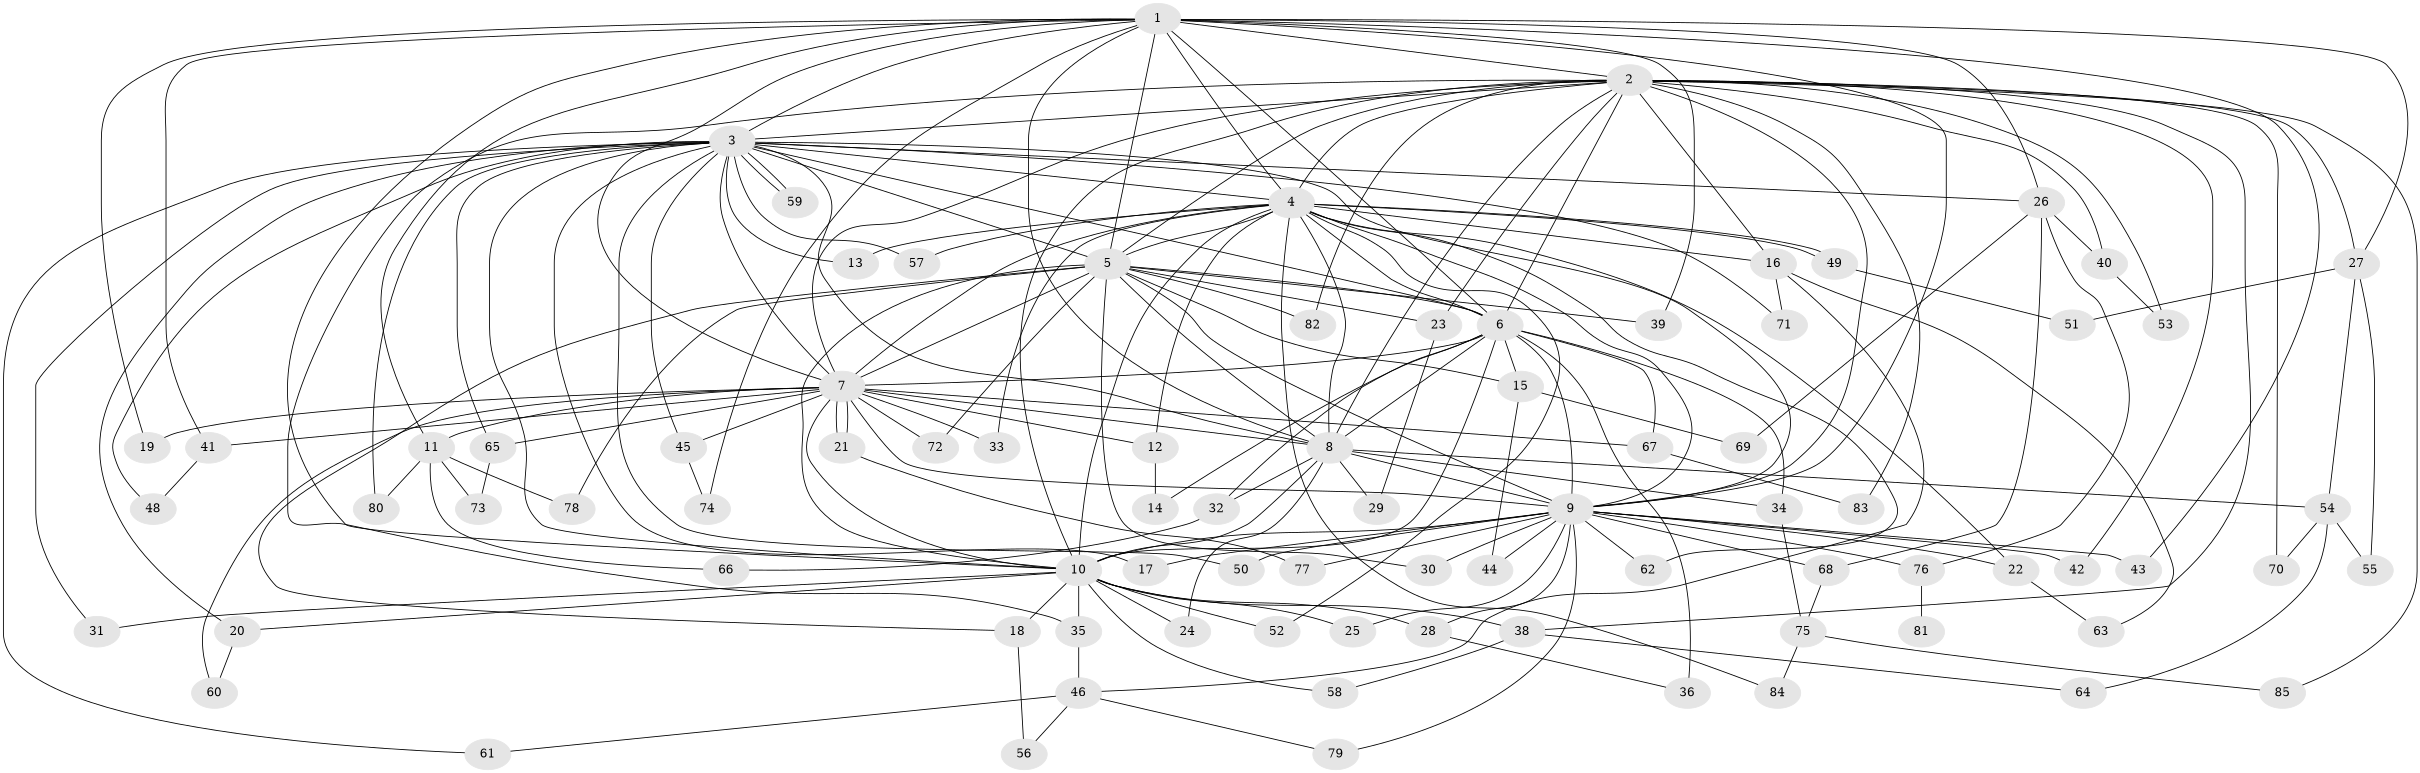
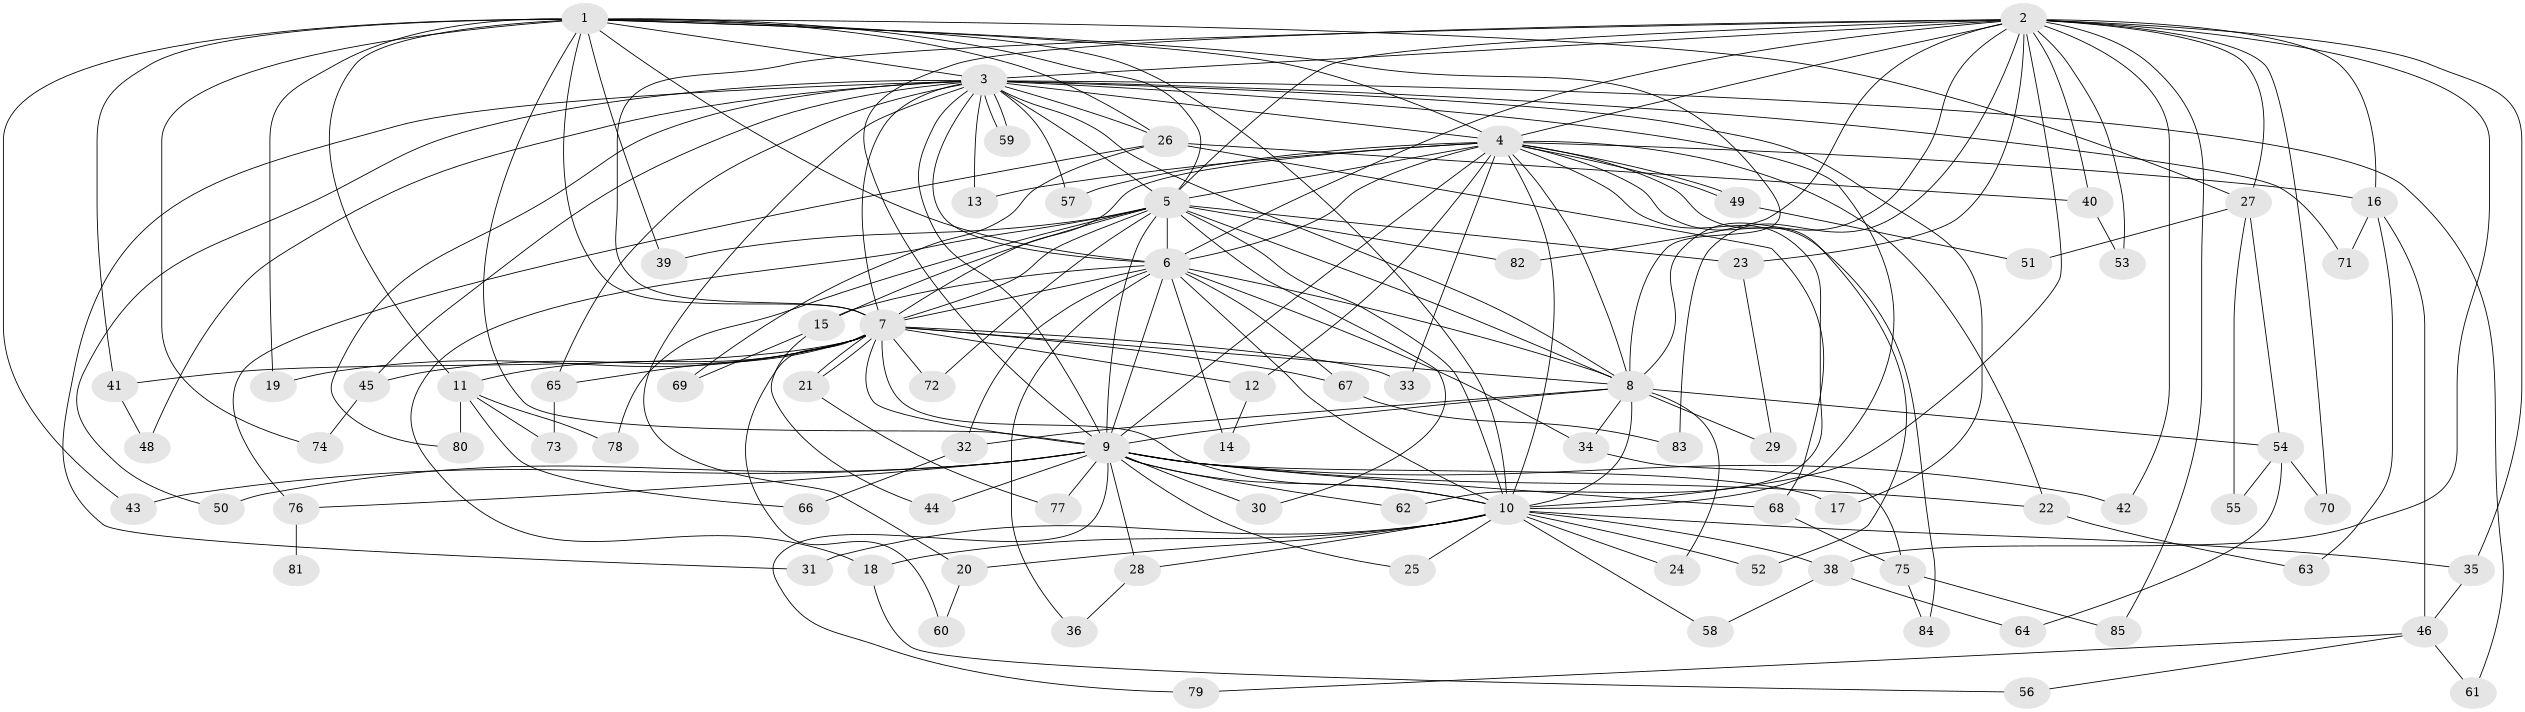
(1394, 49) -> none
